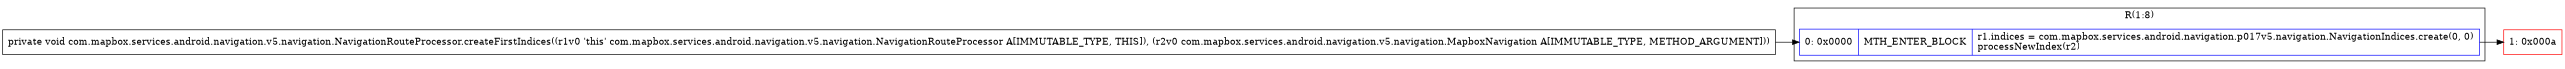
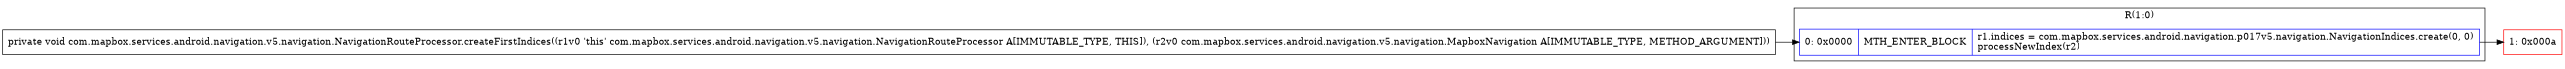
(2140, 16) -> (2140, 16)
